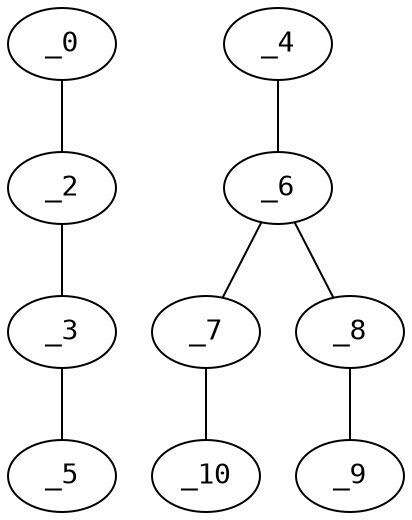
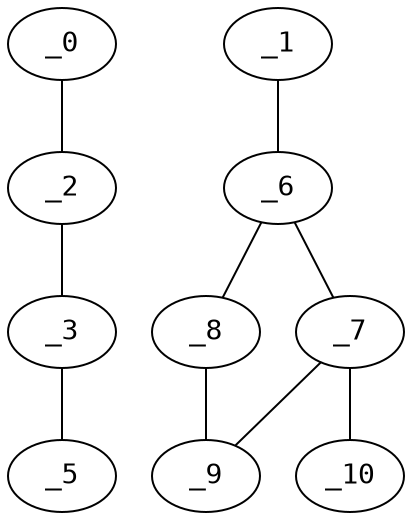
(278, 44) -> (278, 44)
none -> (278, 404)
